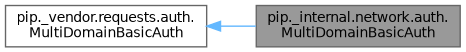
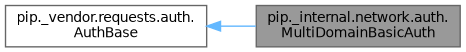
(106, 26) -> (106, 26)
